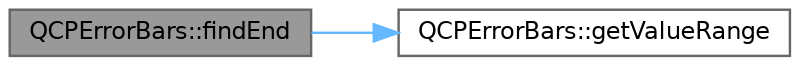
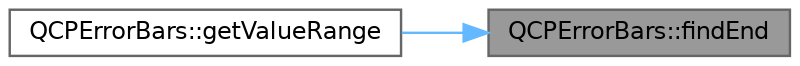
(342, 33) -> (433, 33)
